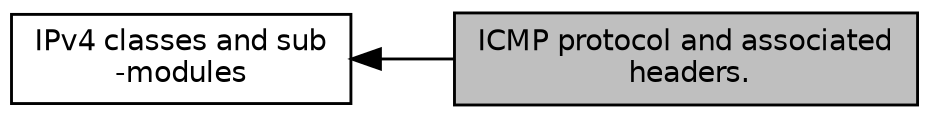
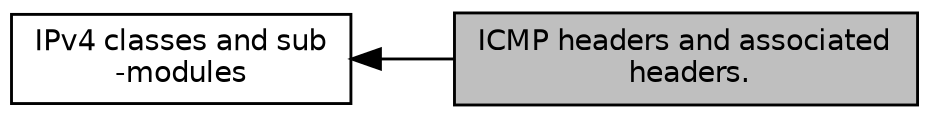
(686, 59) -> (686, 59)
